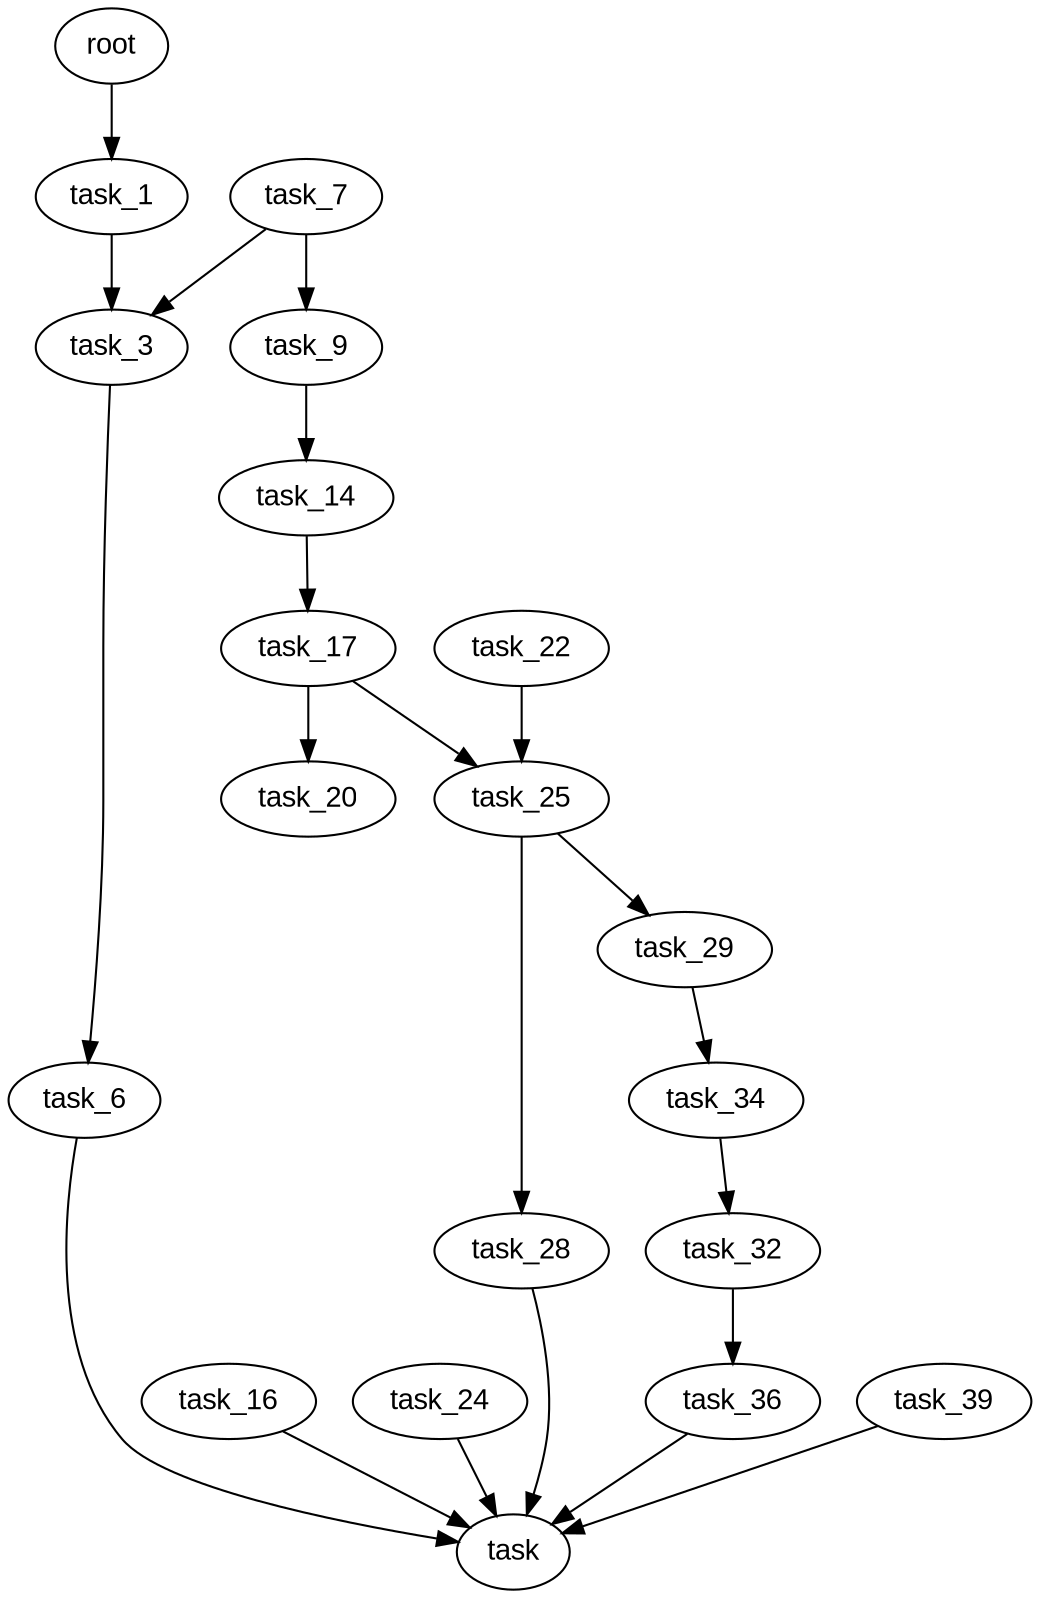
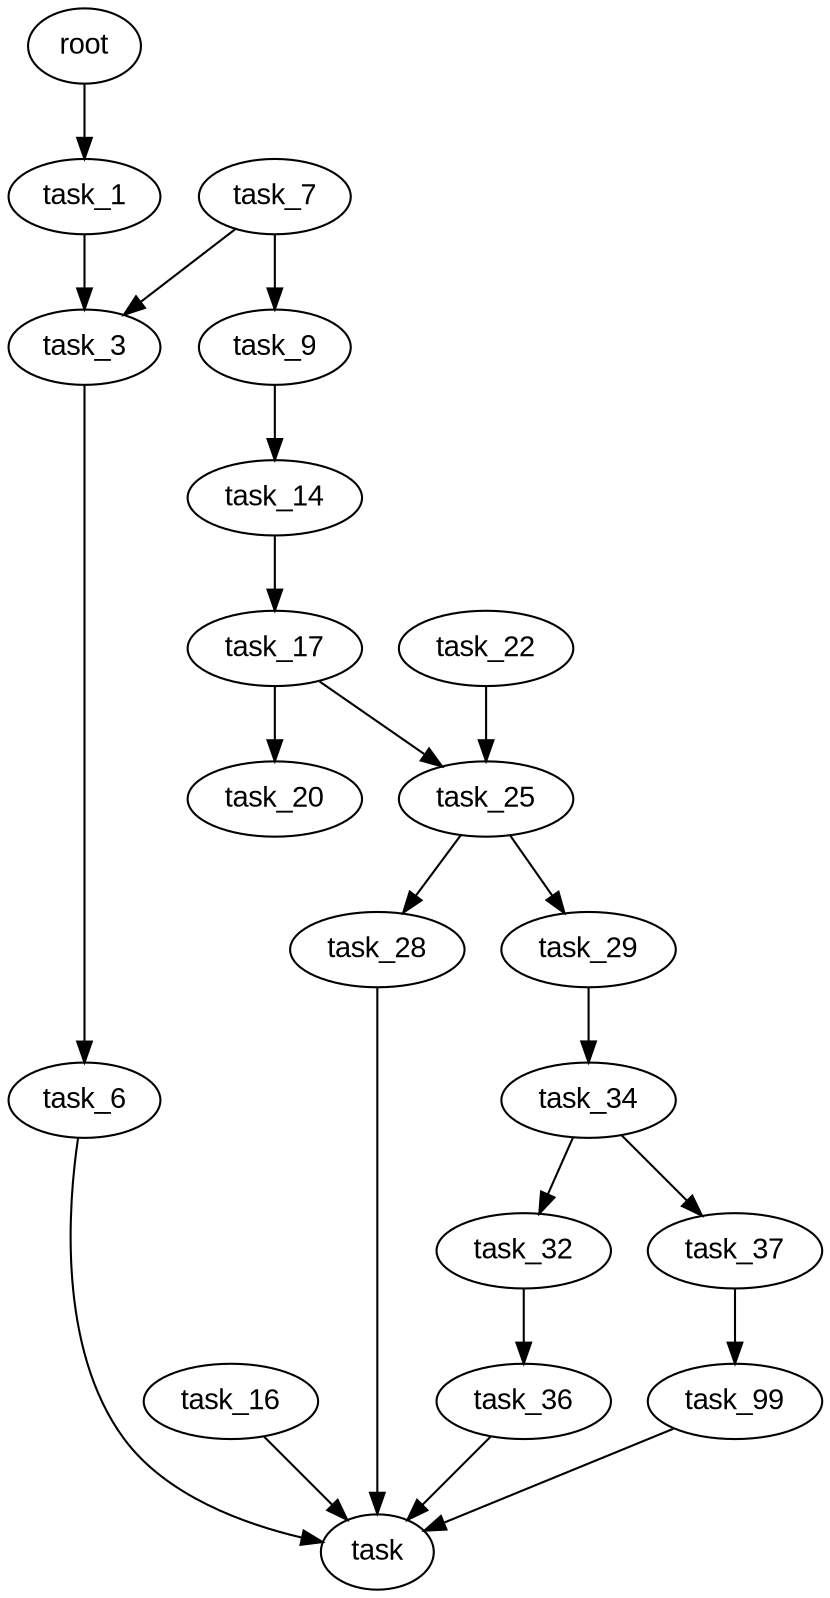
none -> (735, 1251)
(440, 1401) -> none
(944, 1401) -> (735, 1401)
